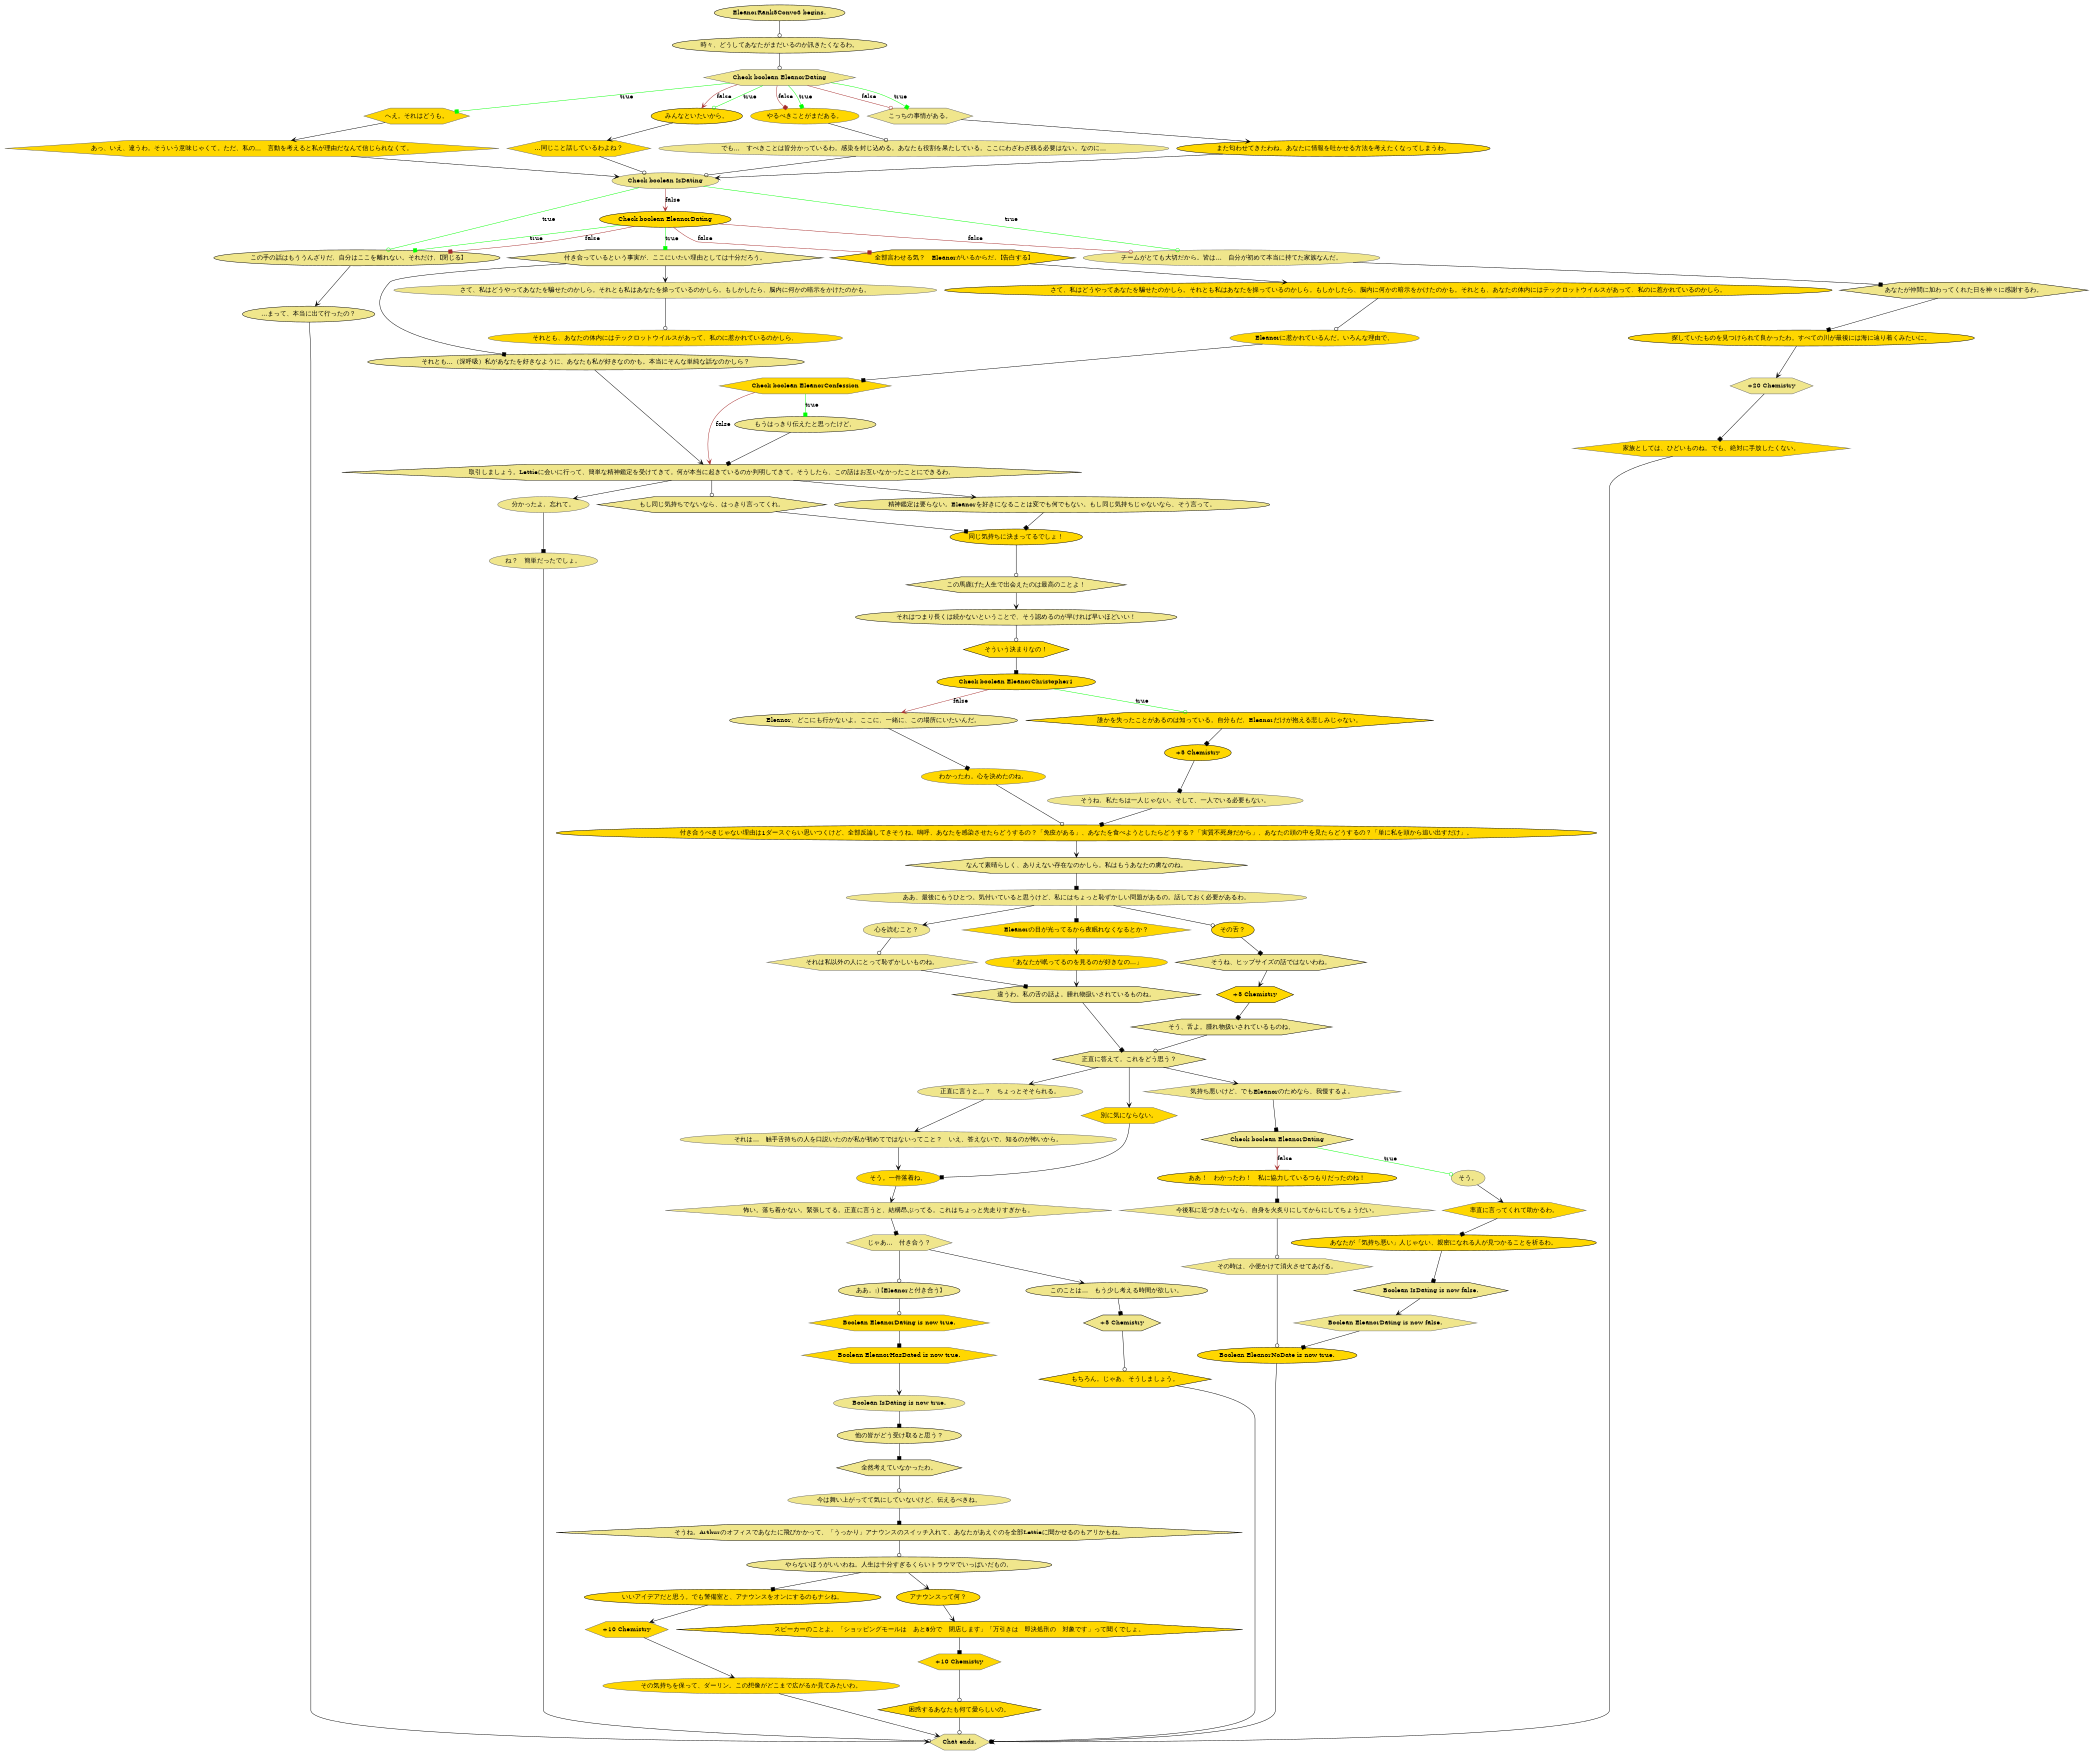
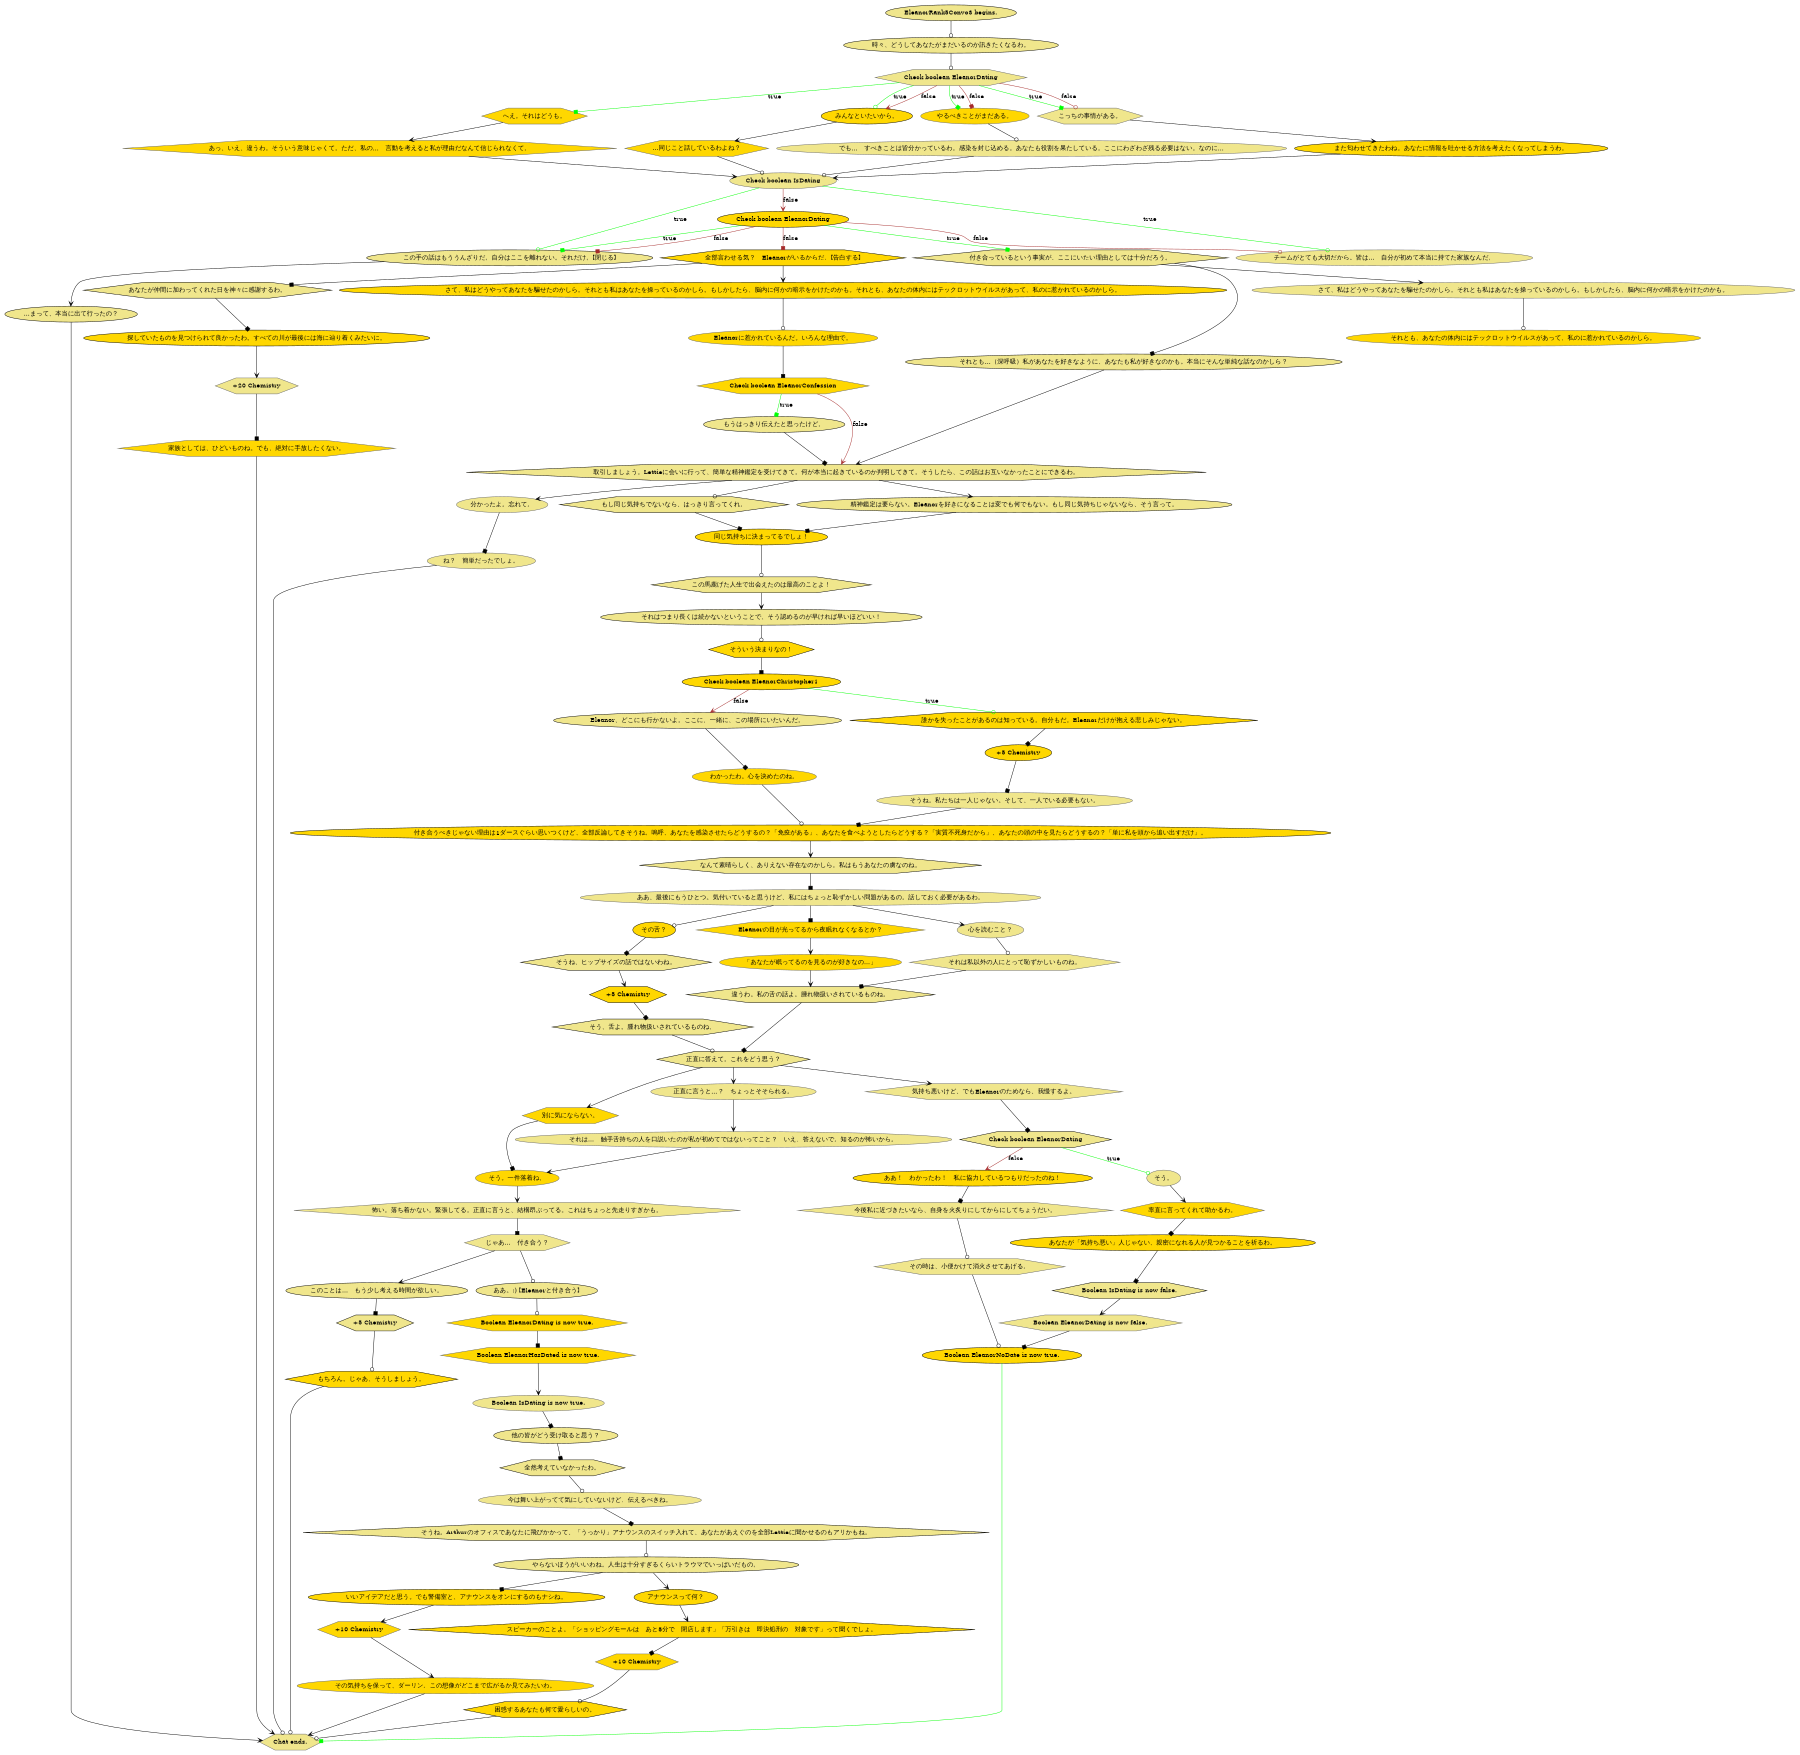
(1616, 272) -> (498, 274)
(1275, 1680) -> (837, 1726)
